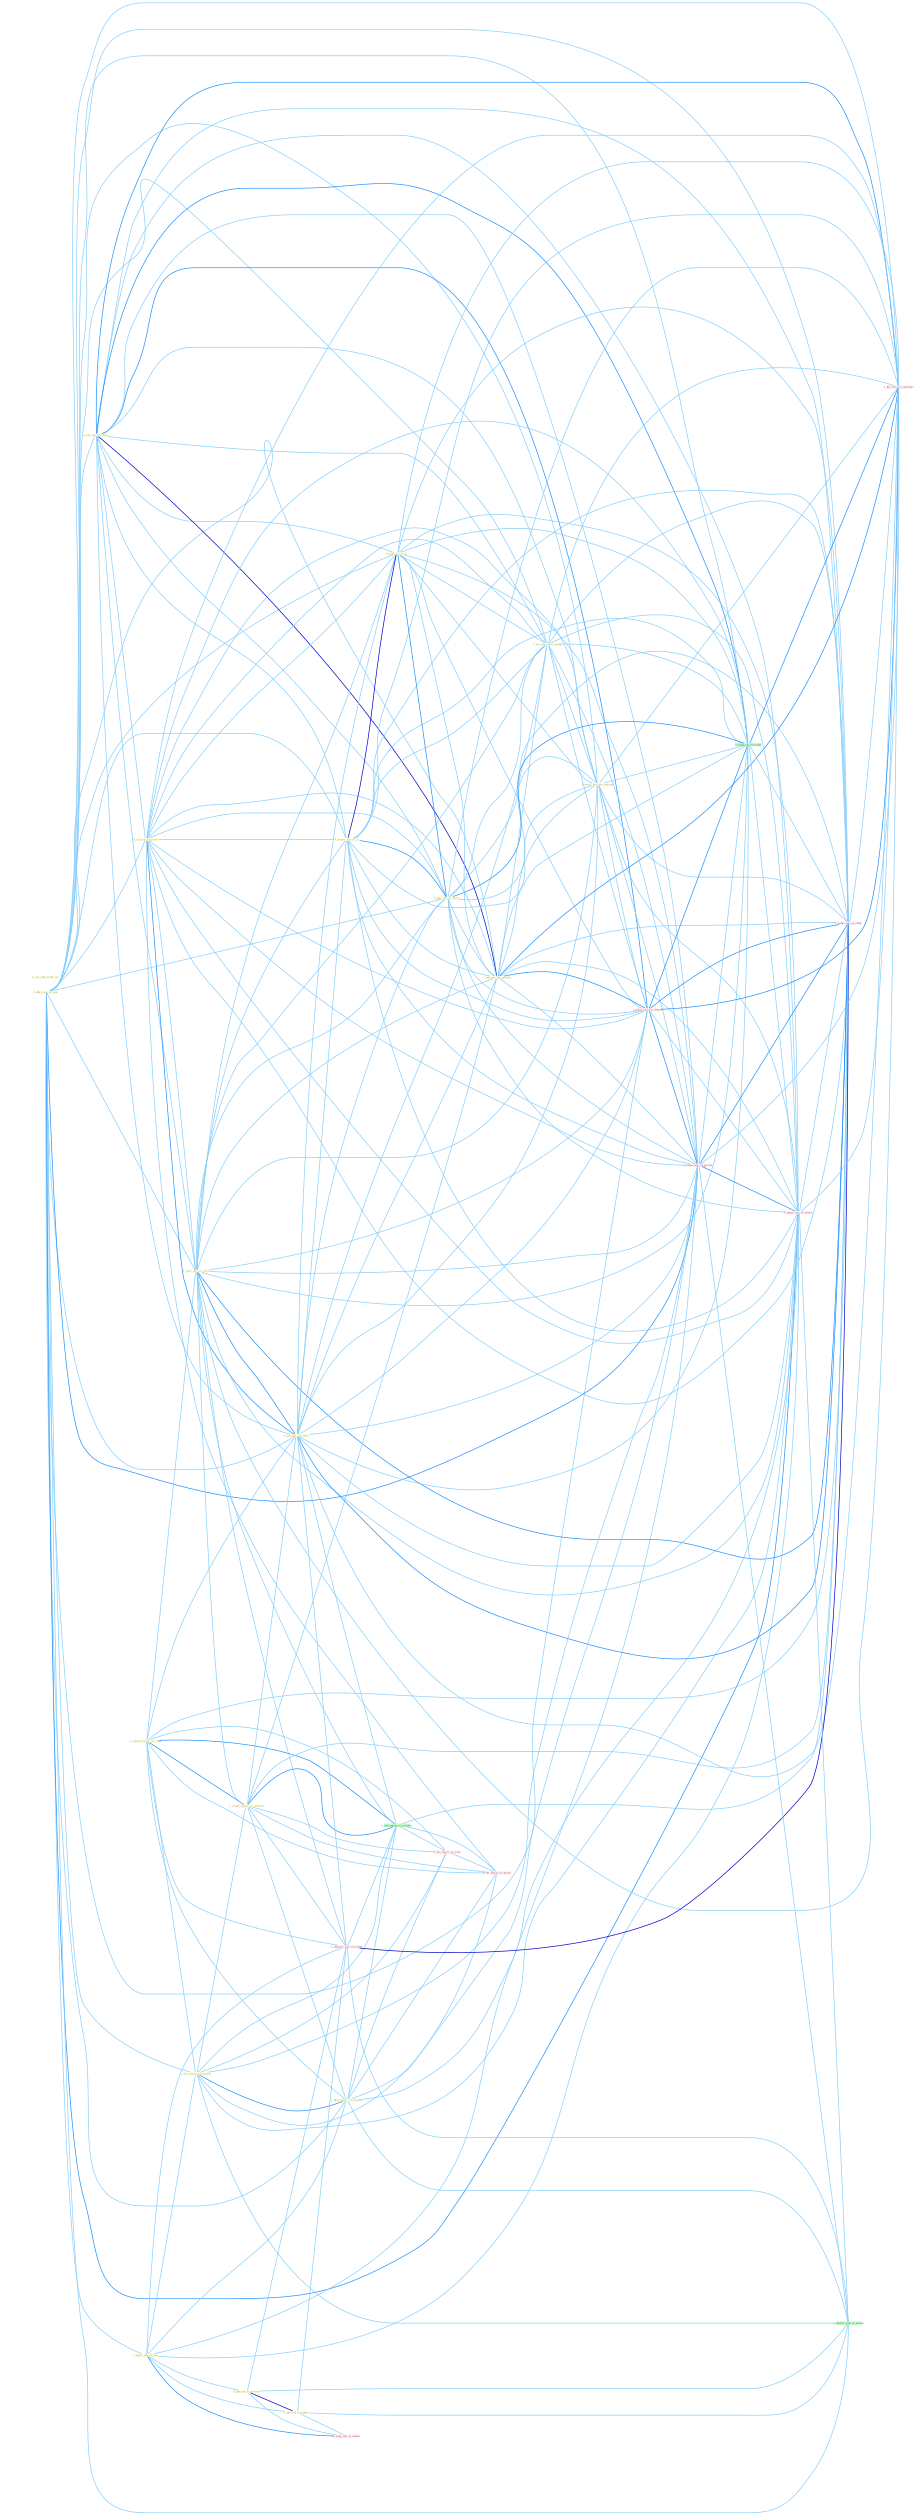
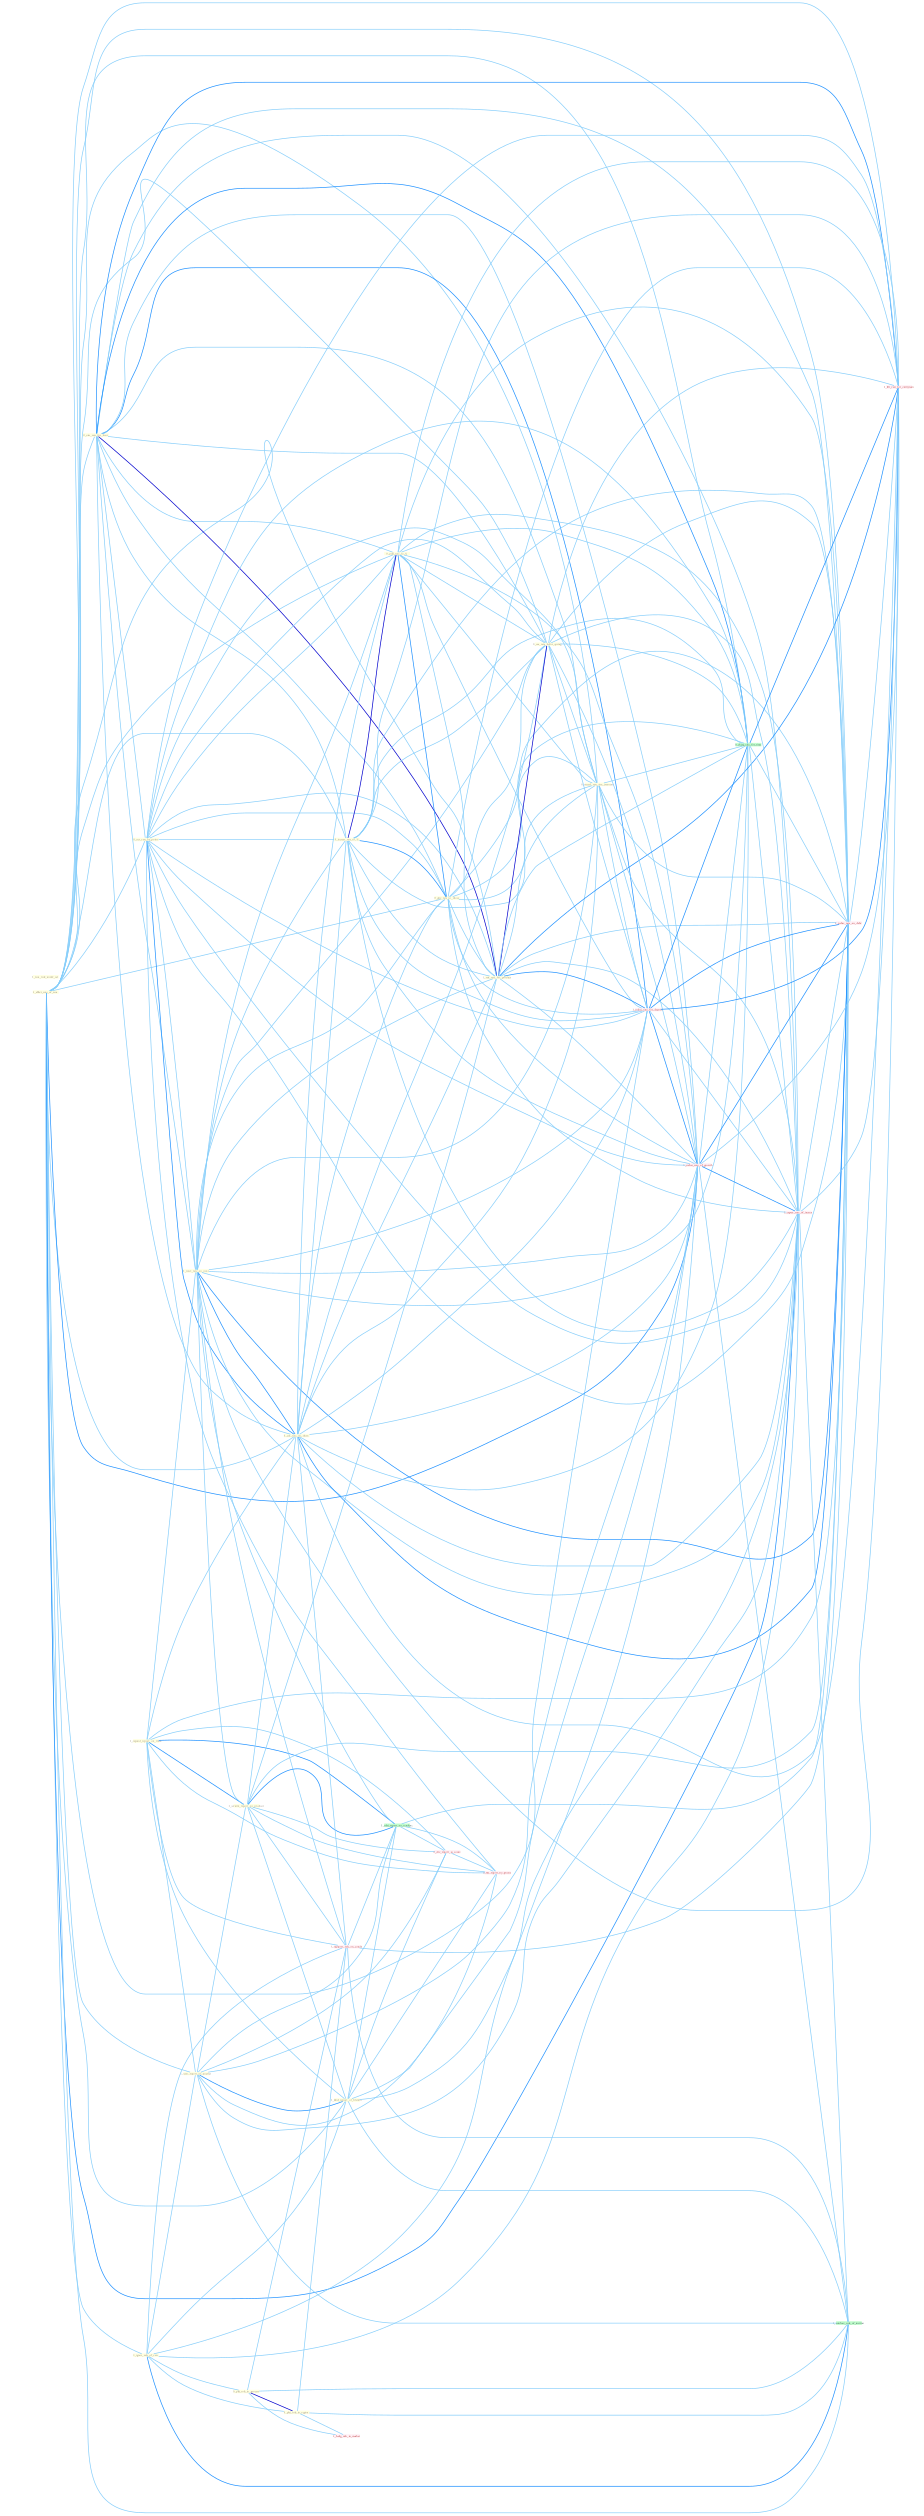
(748, 586) -> none
(548, 742) -> (548, 742)
(525, 794) -> (525, 794)
(121, 1132) -> none
(345, 1631) -> none
(812, 1779) -> (812, 1779)
(230, 2419) -> (513, 2486)
